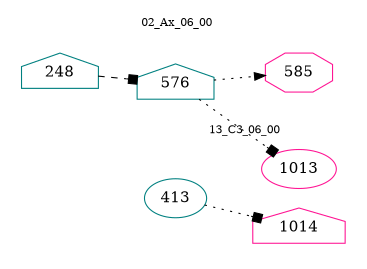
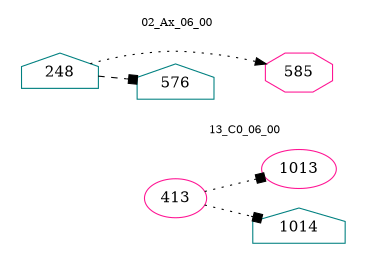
(234, 78) -> (173, 51)
(238, 127) -> (229, 186)
(245, 131) -> (245, 131)
(176, 198) -> (176, 198)
(299, 227) -> (299, 227)
